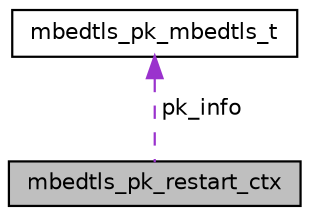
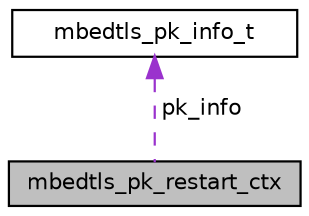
(155, 33) -> (155, 33)
